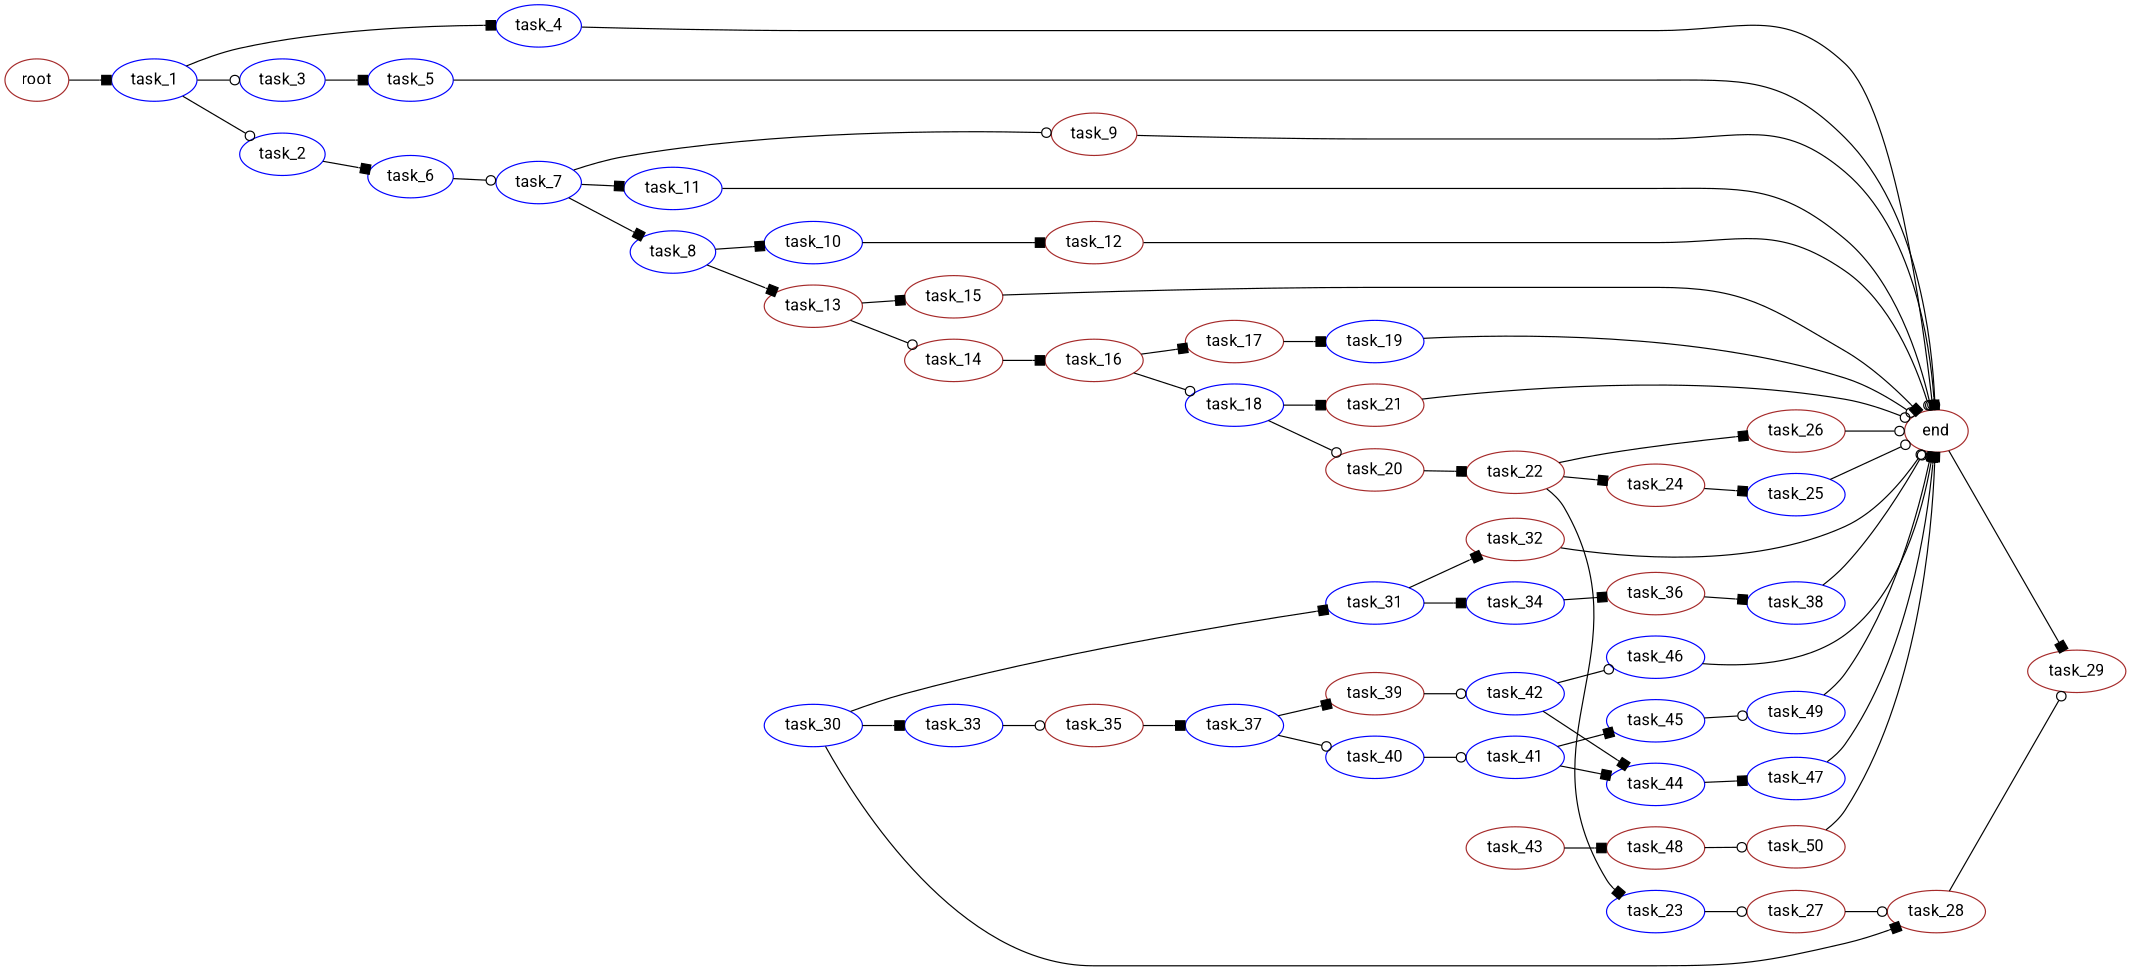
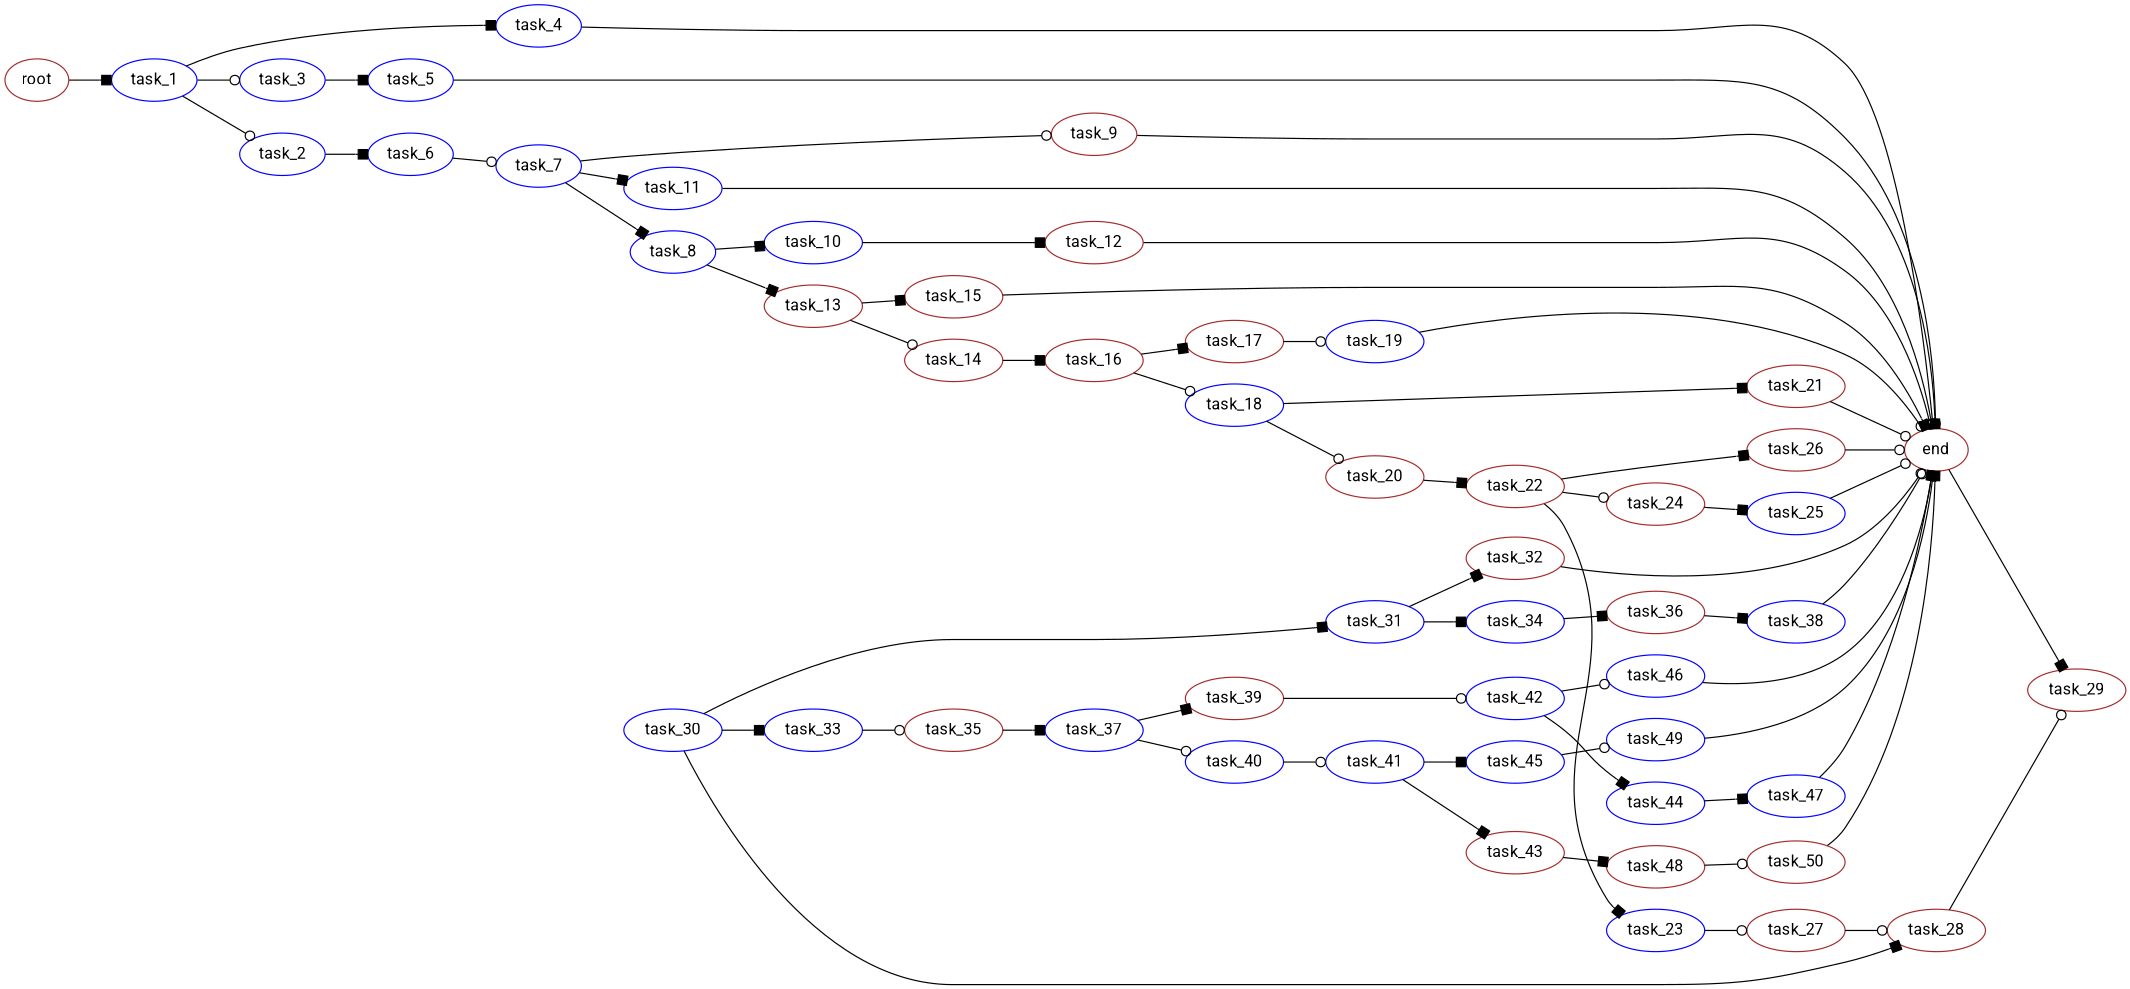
(1298, 342) -> (1300, 342)
(1580, 478) -> (1581, 495)
(1583, 770) -> (1440, 804)
